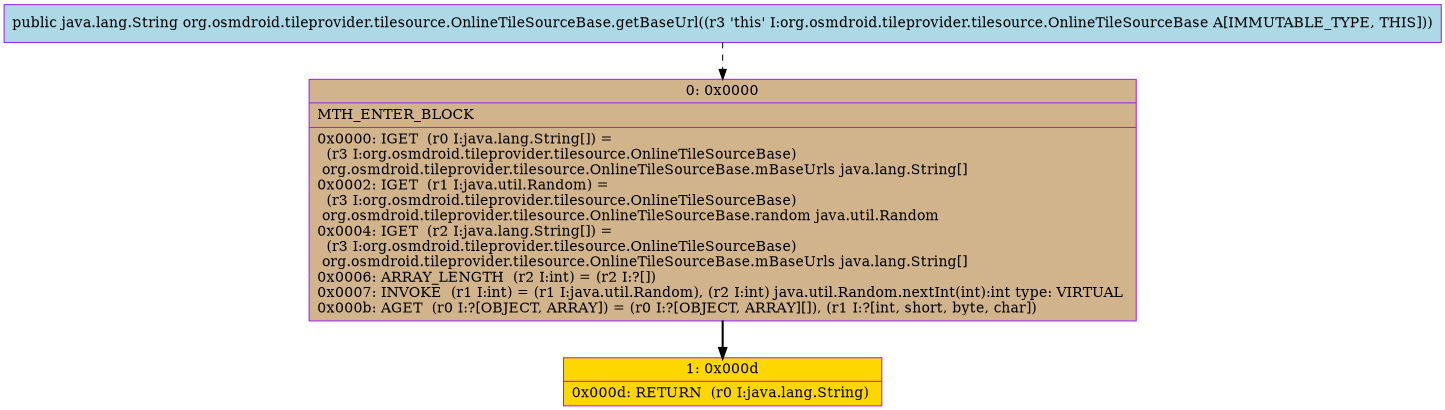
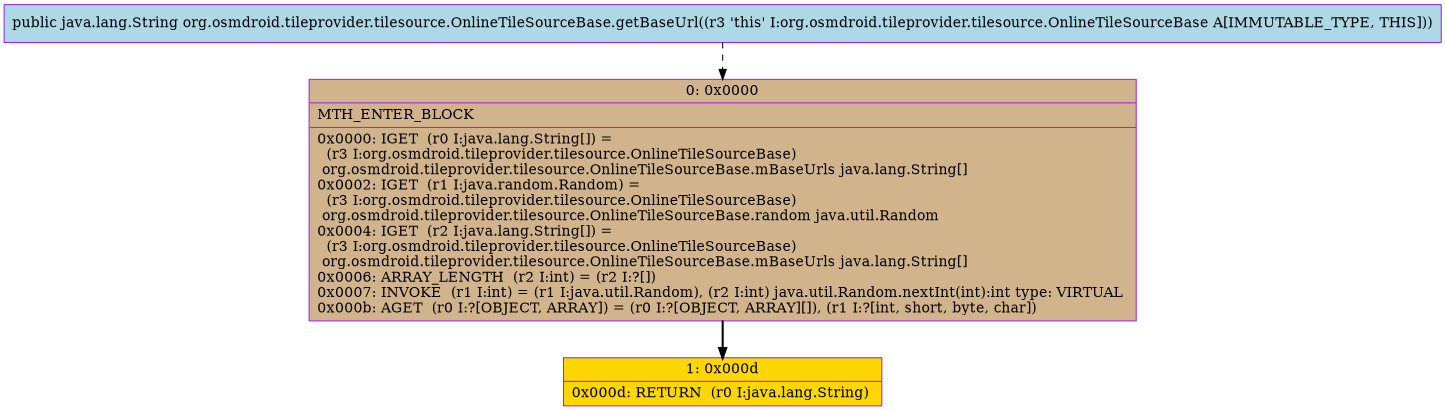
(466, 185) -> (482, 185)
